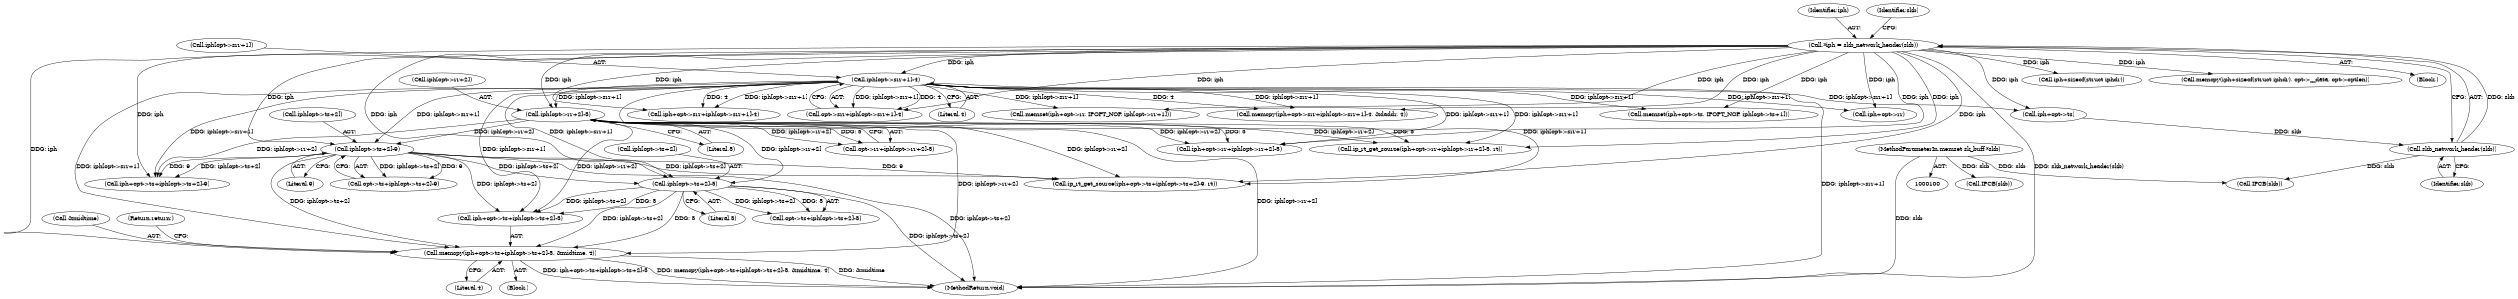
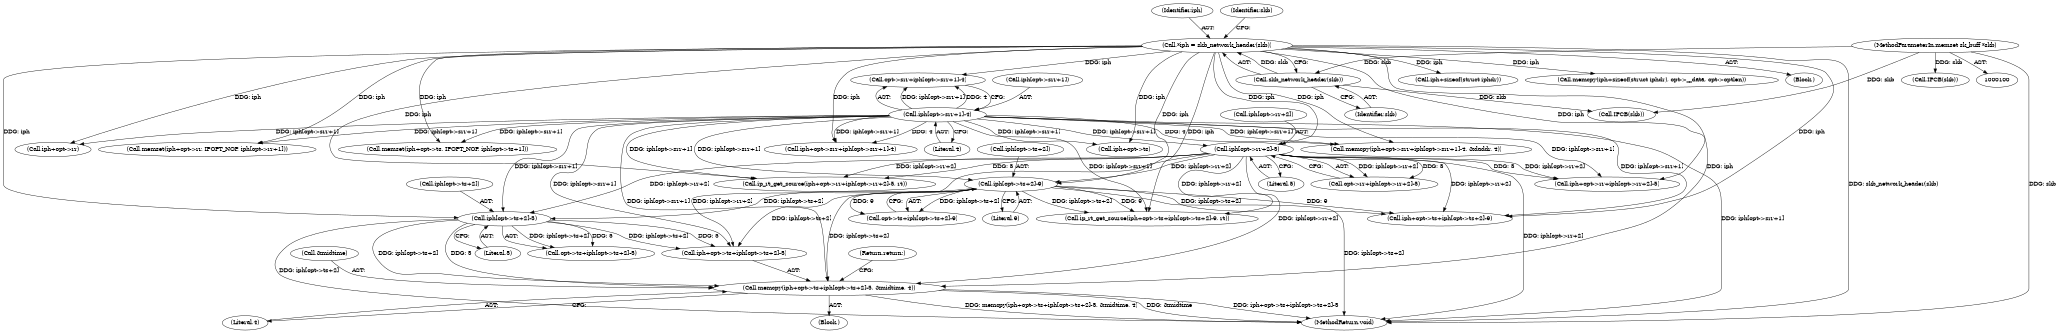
(1346, 47) -> none
(2241, 131) -> (1665, 49)
